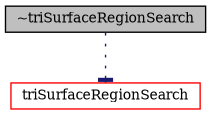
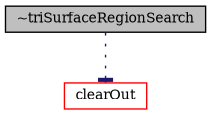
(106, 96) -> (106, 96)
